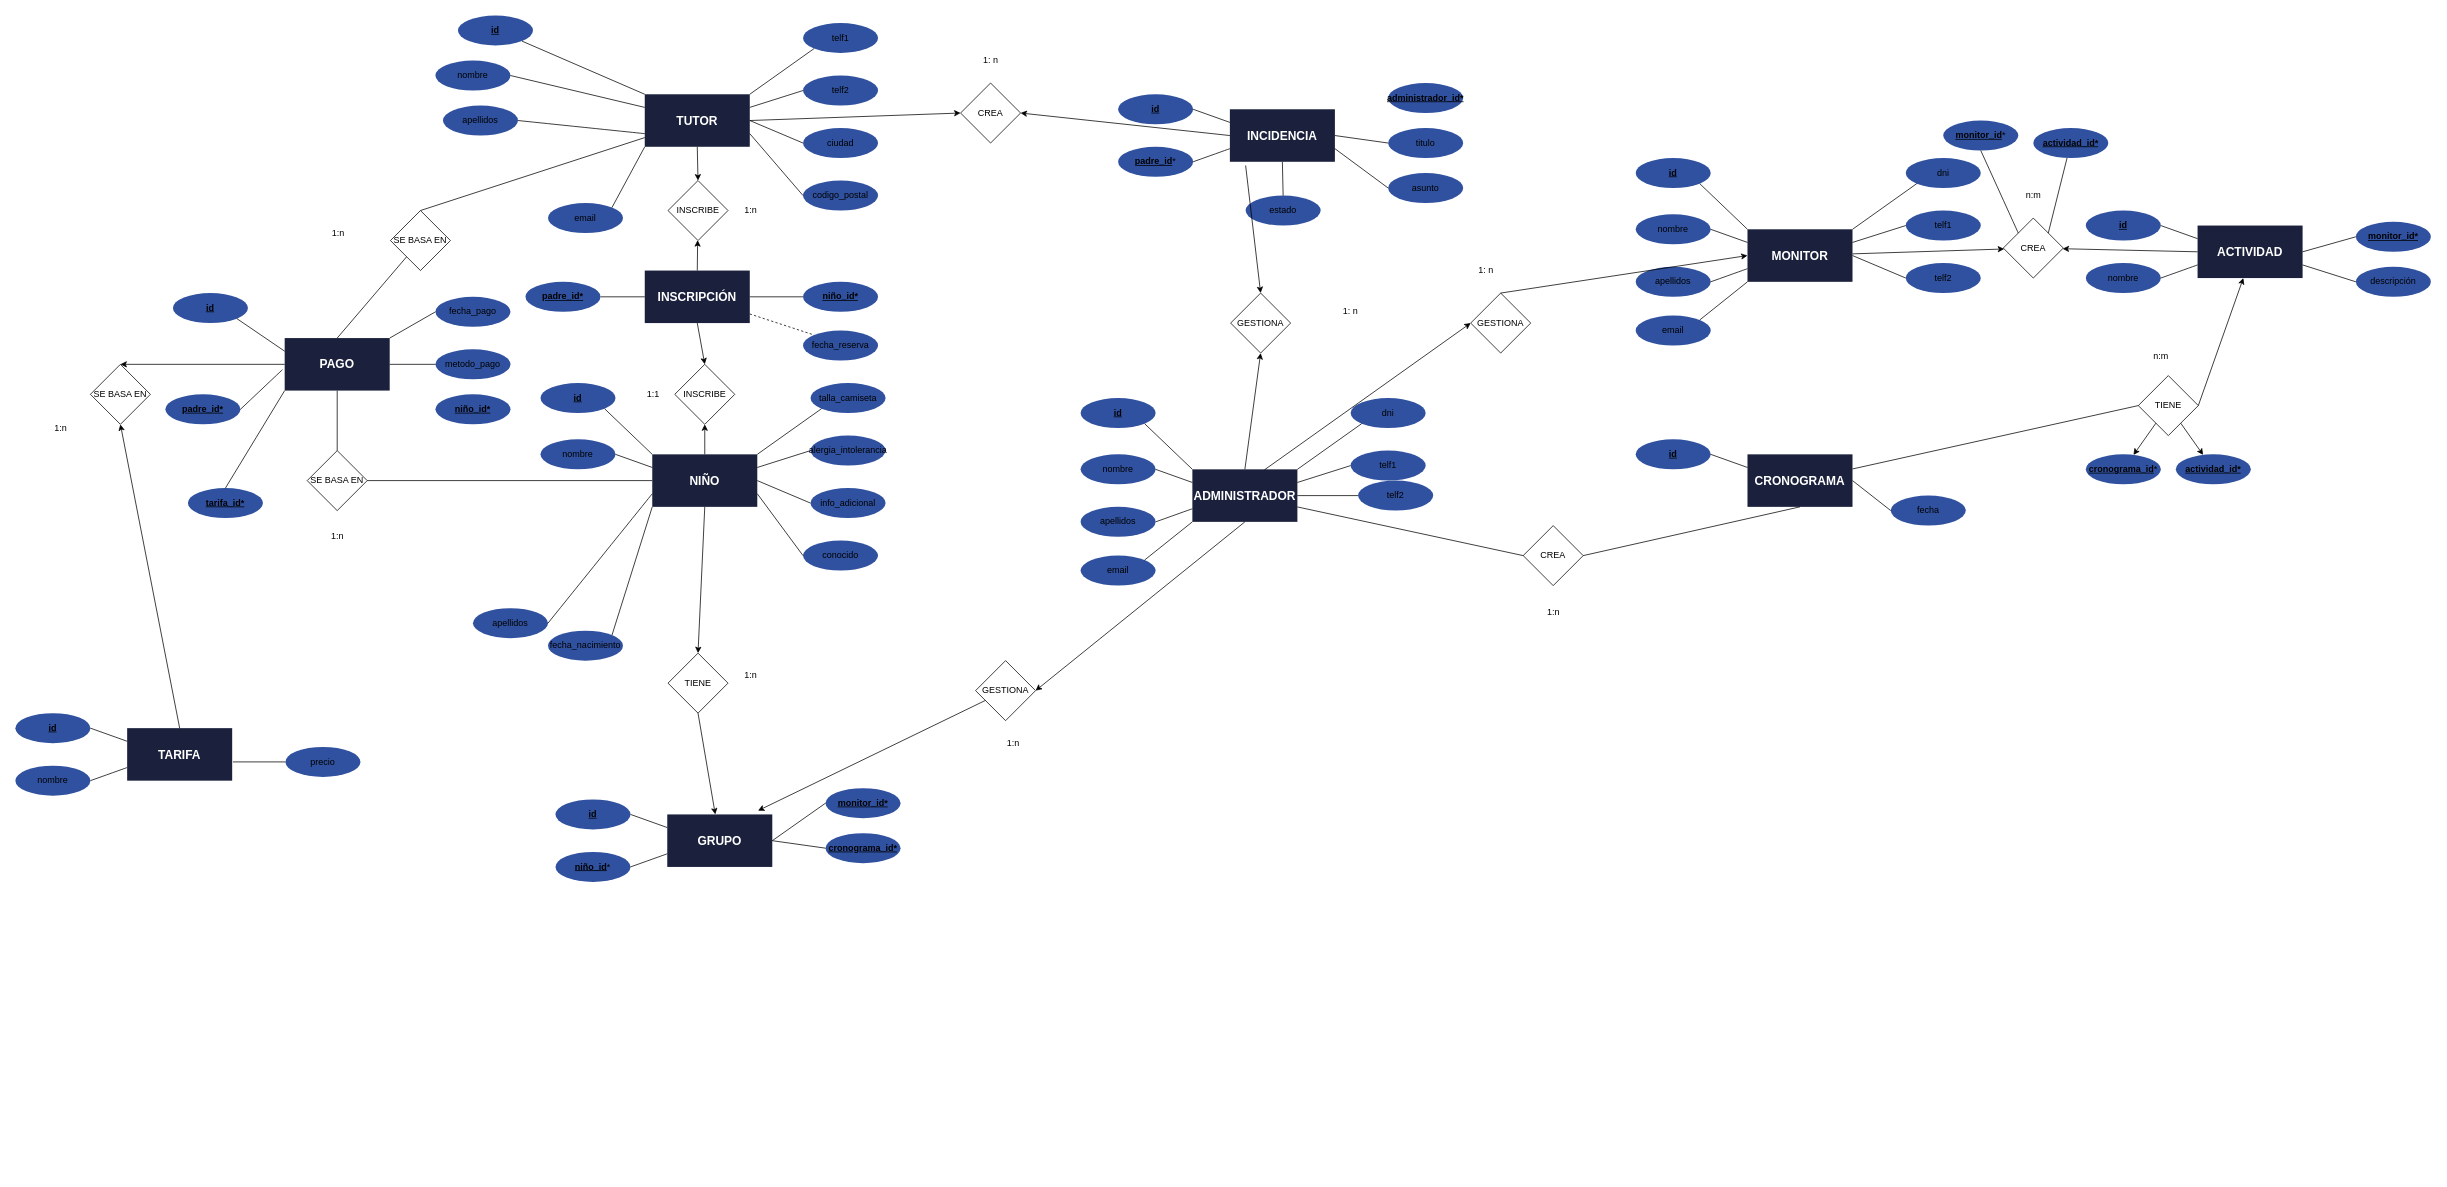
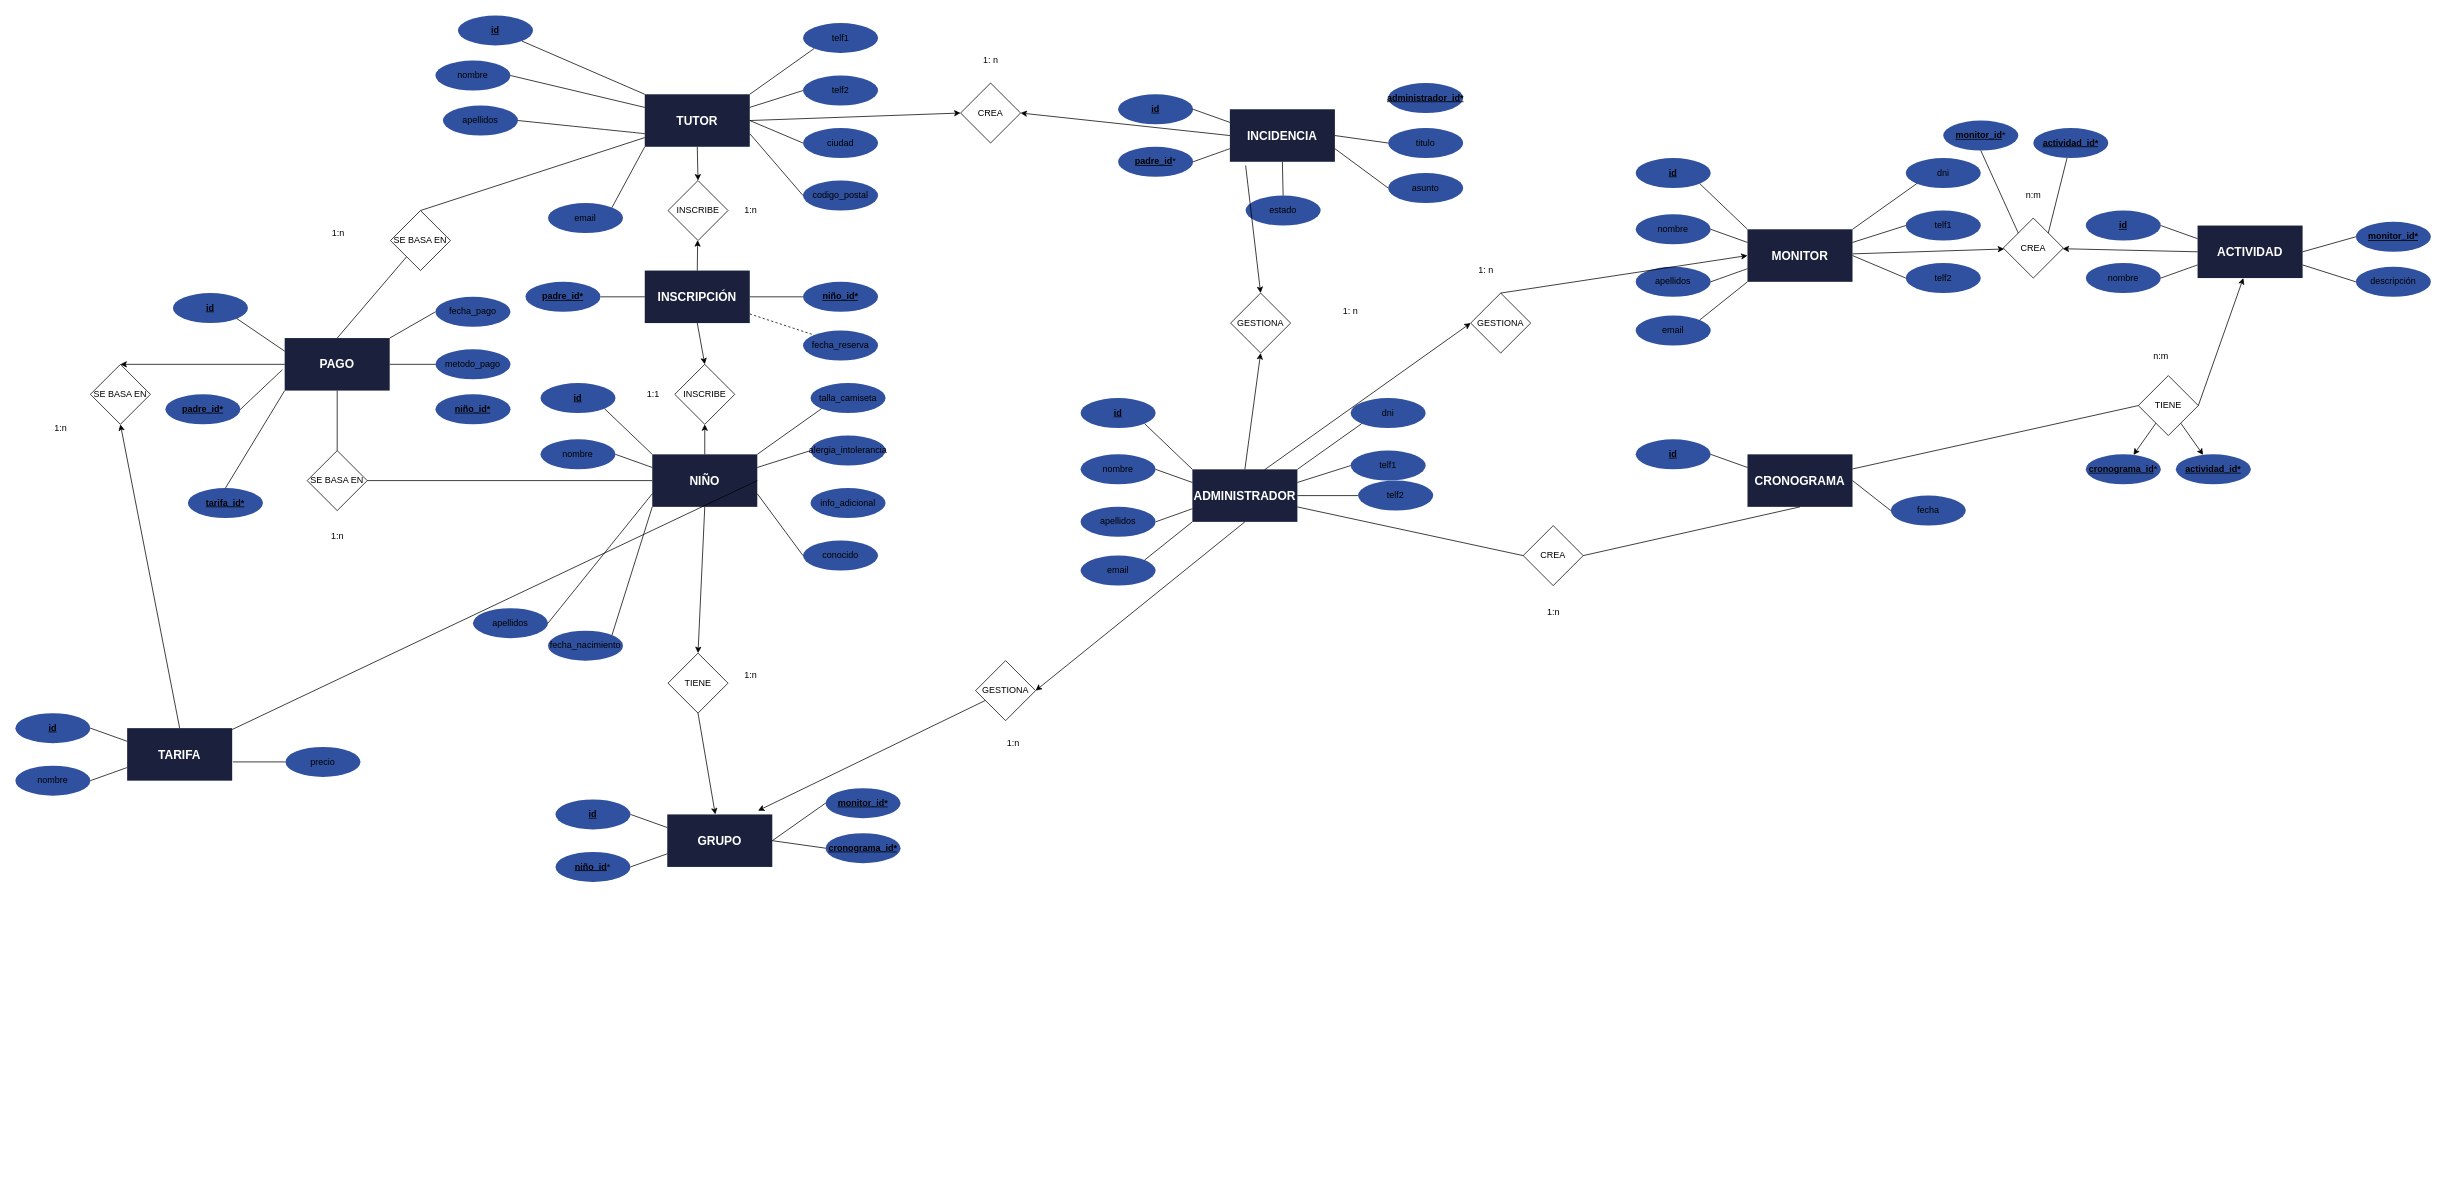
(783, 491) -> (416, 642)
